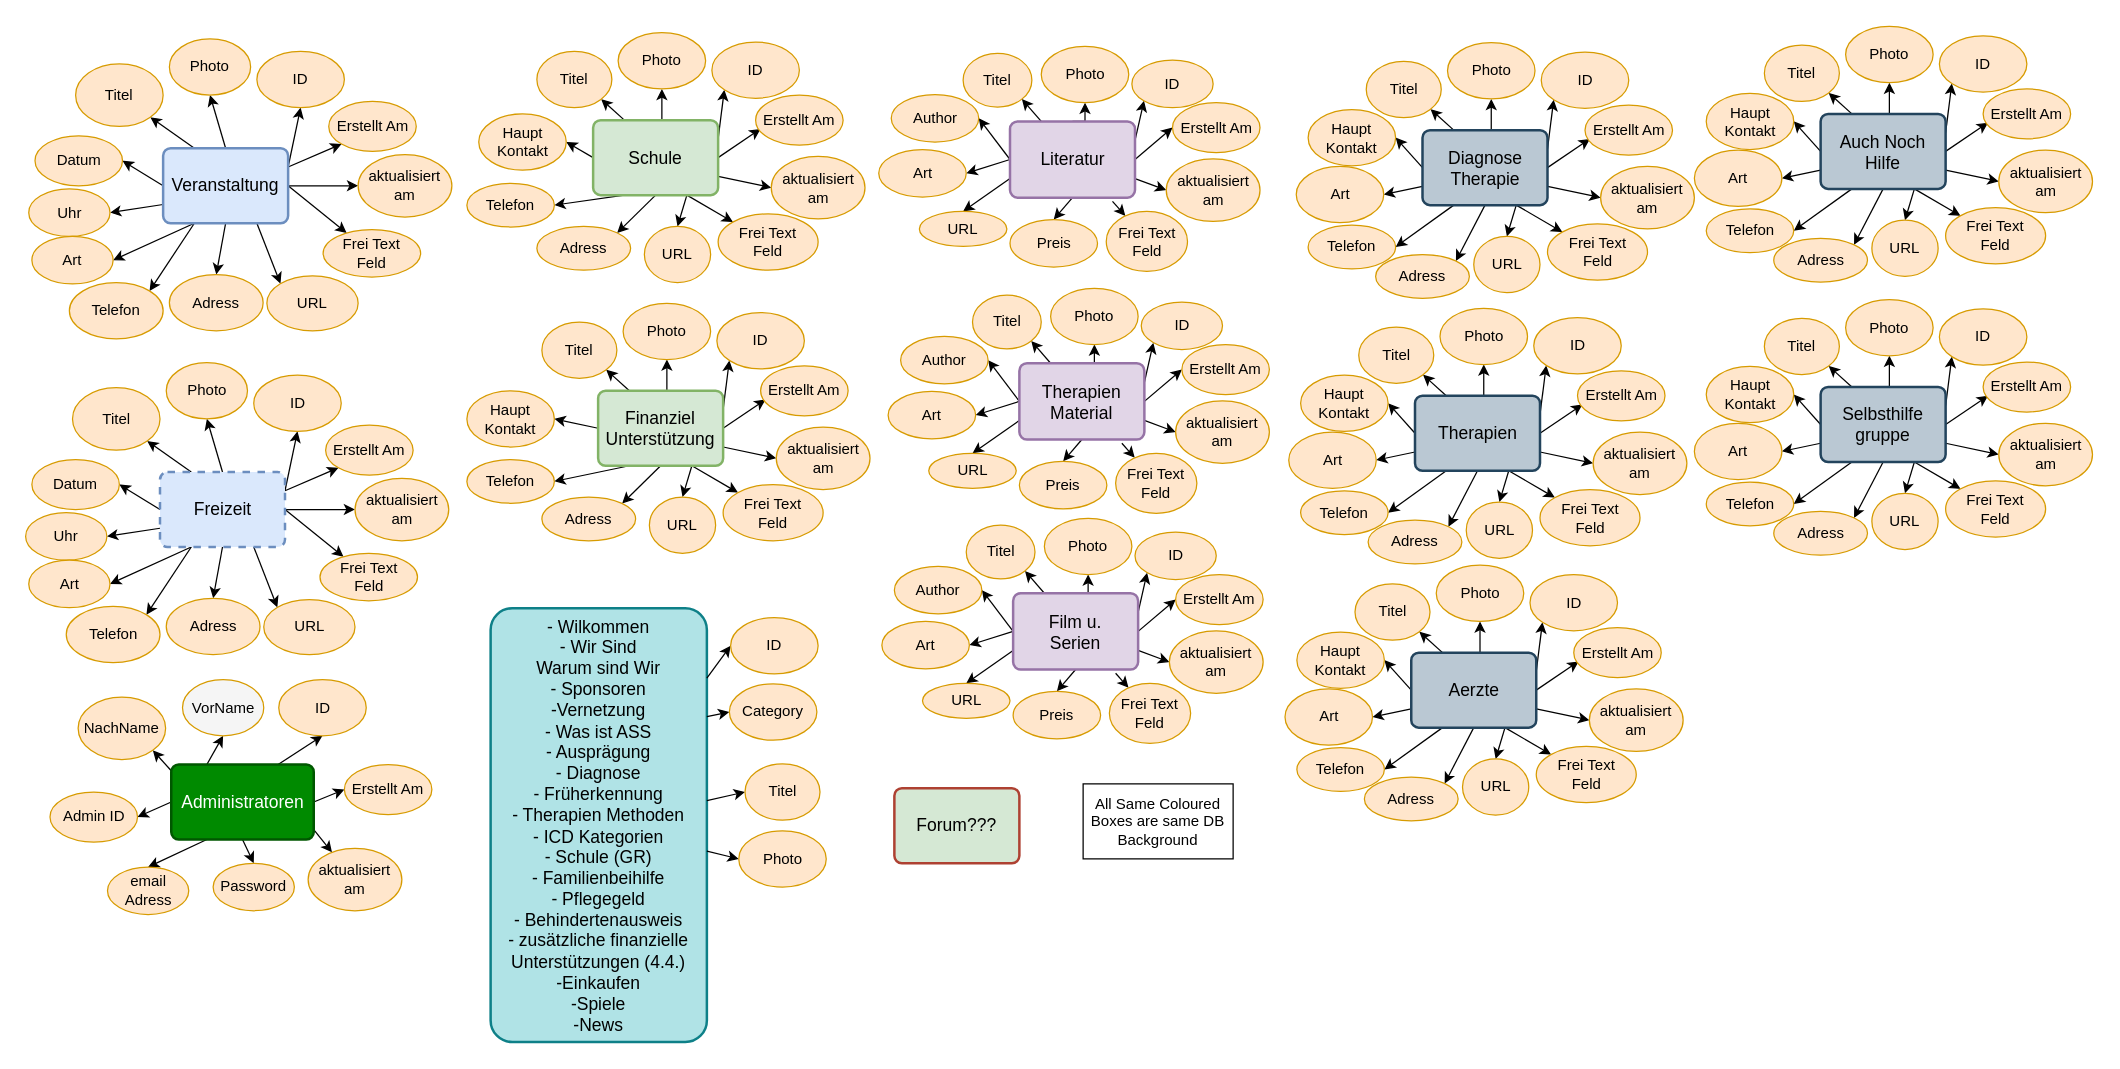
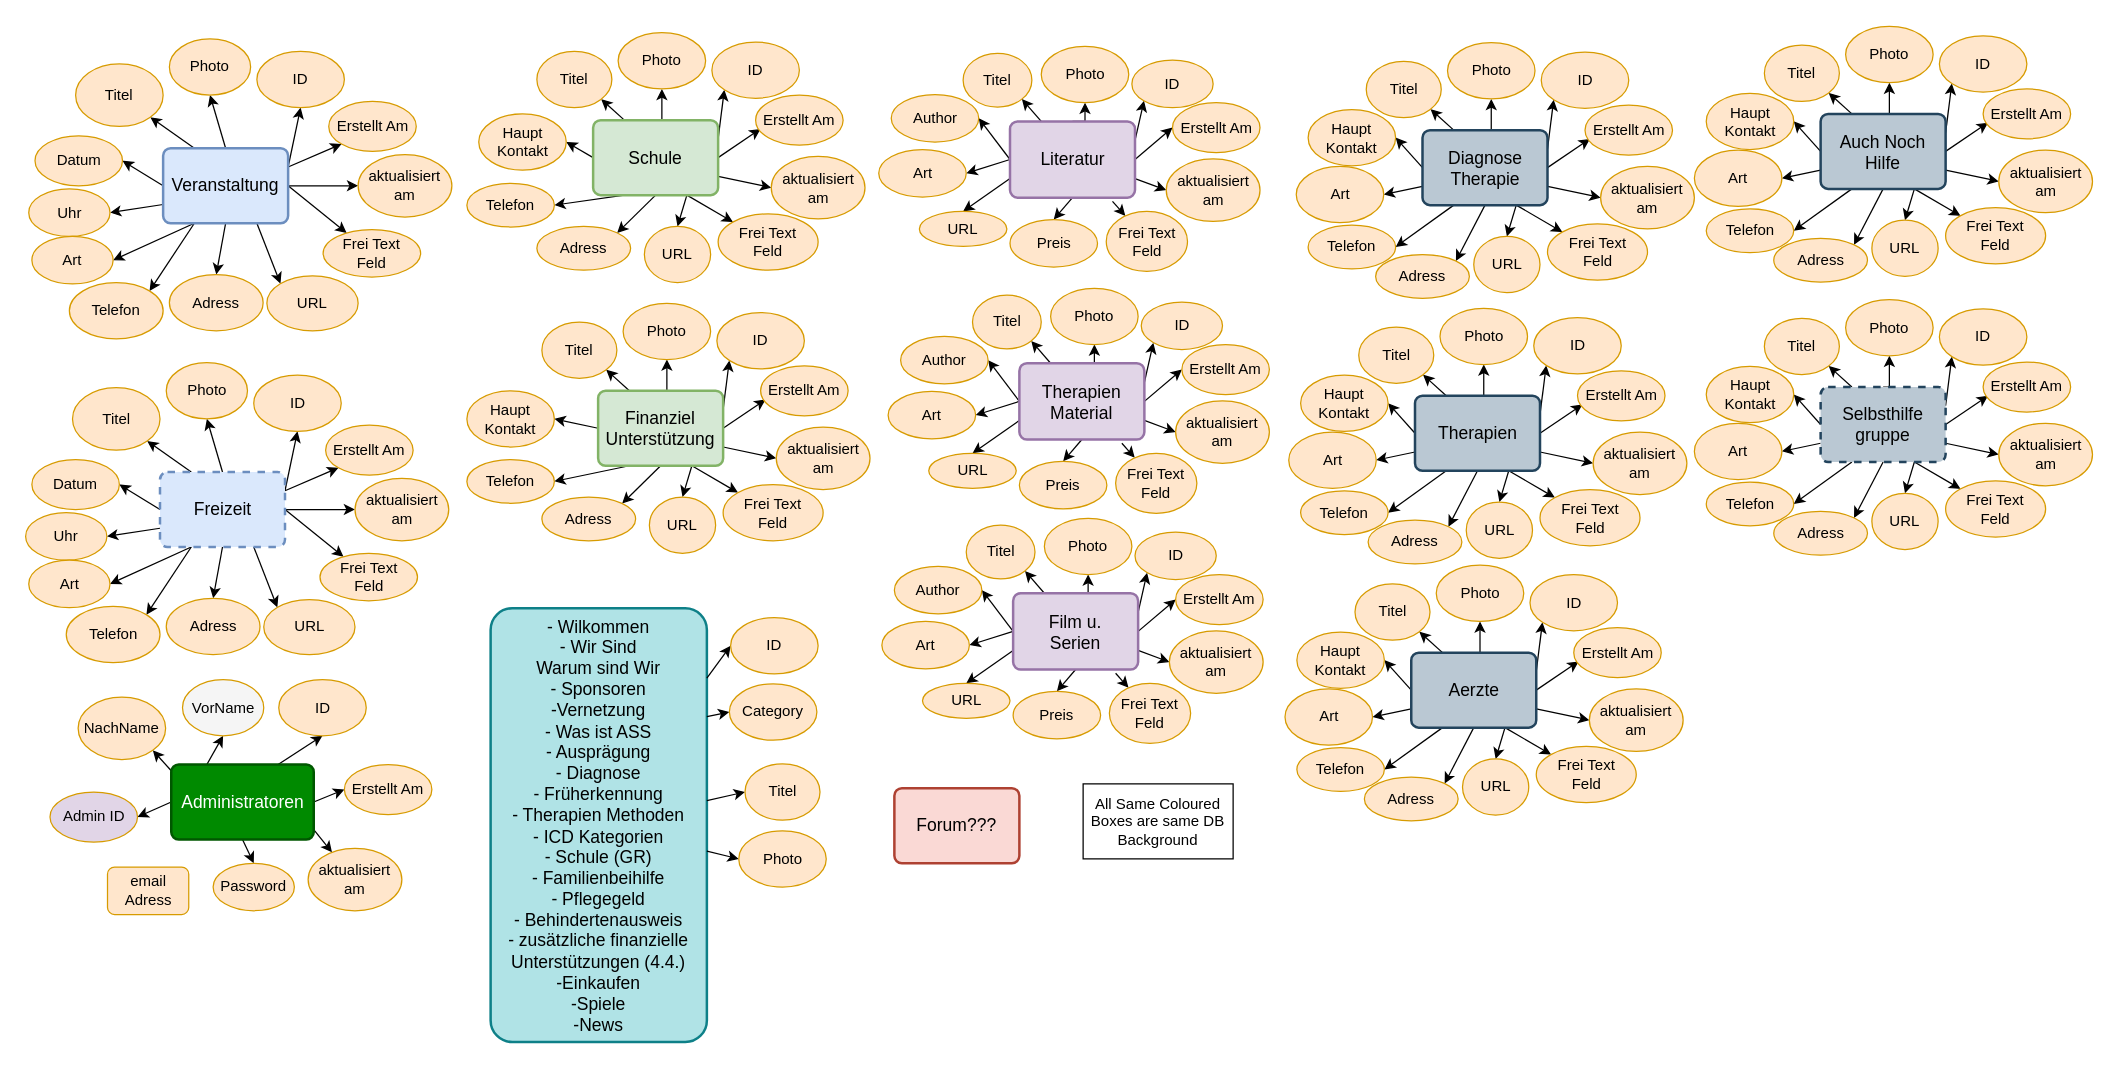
(1883, 424) -> (1883, 424)
(94, 817) -> (94, 817)
(957, 826) -> (957, 826)
(180, 852) -> none
(148, 891) -> (148, 891)
